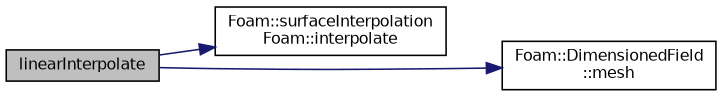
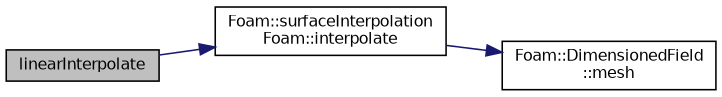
(323, 69) -> (466, 48)
